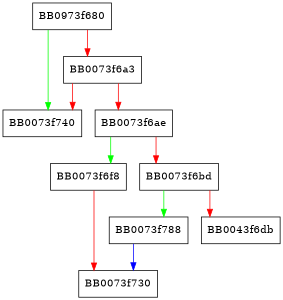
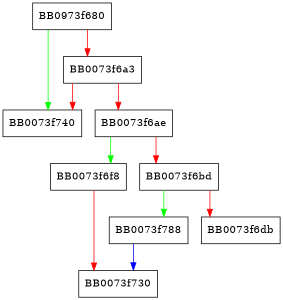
(241, 230) -> (241, 230)
